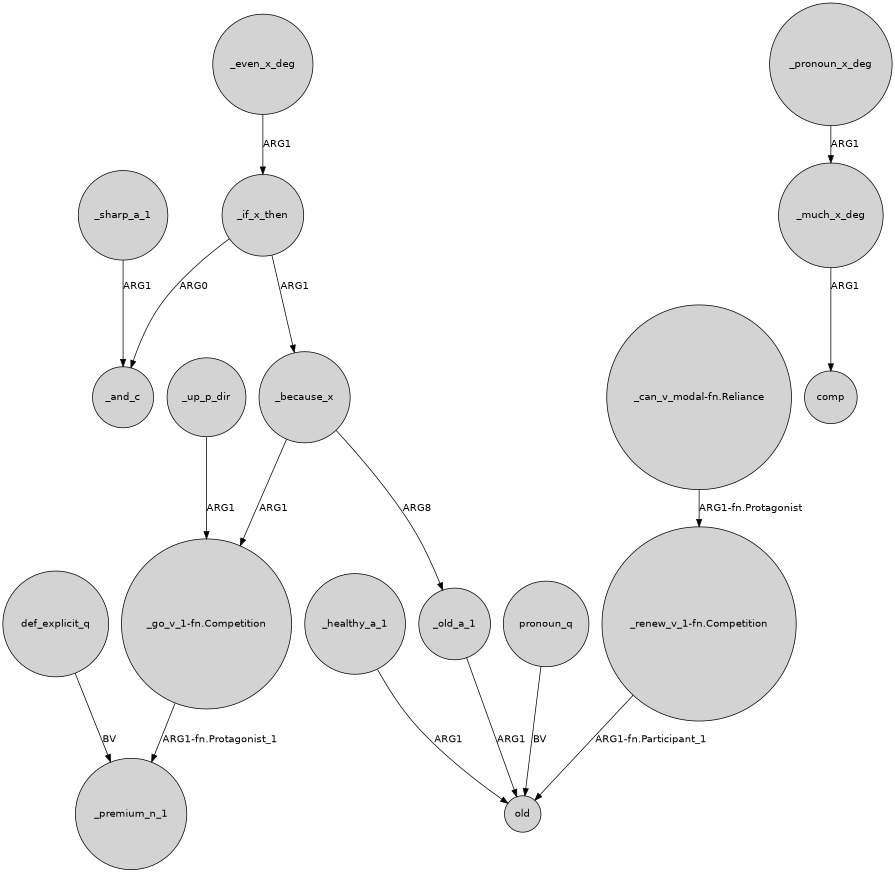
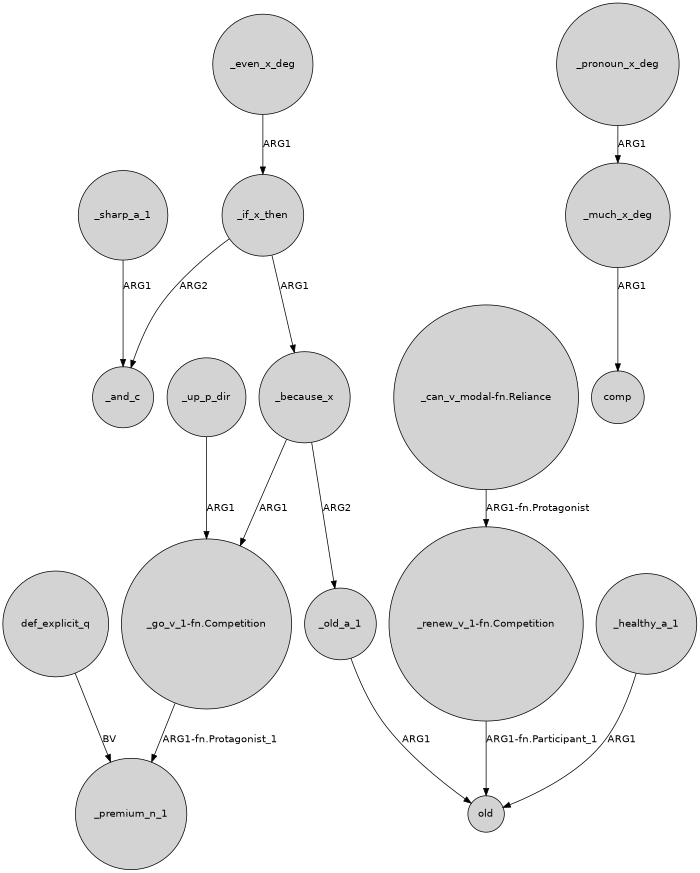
(194, 286) -> (194, 286)
(417, 508) -> (338, 508)
(546, 624) -> none
